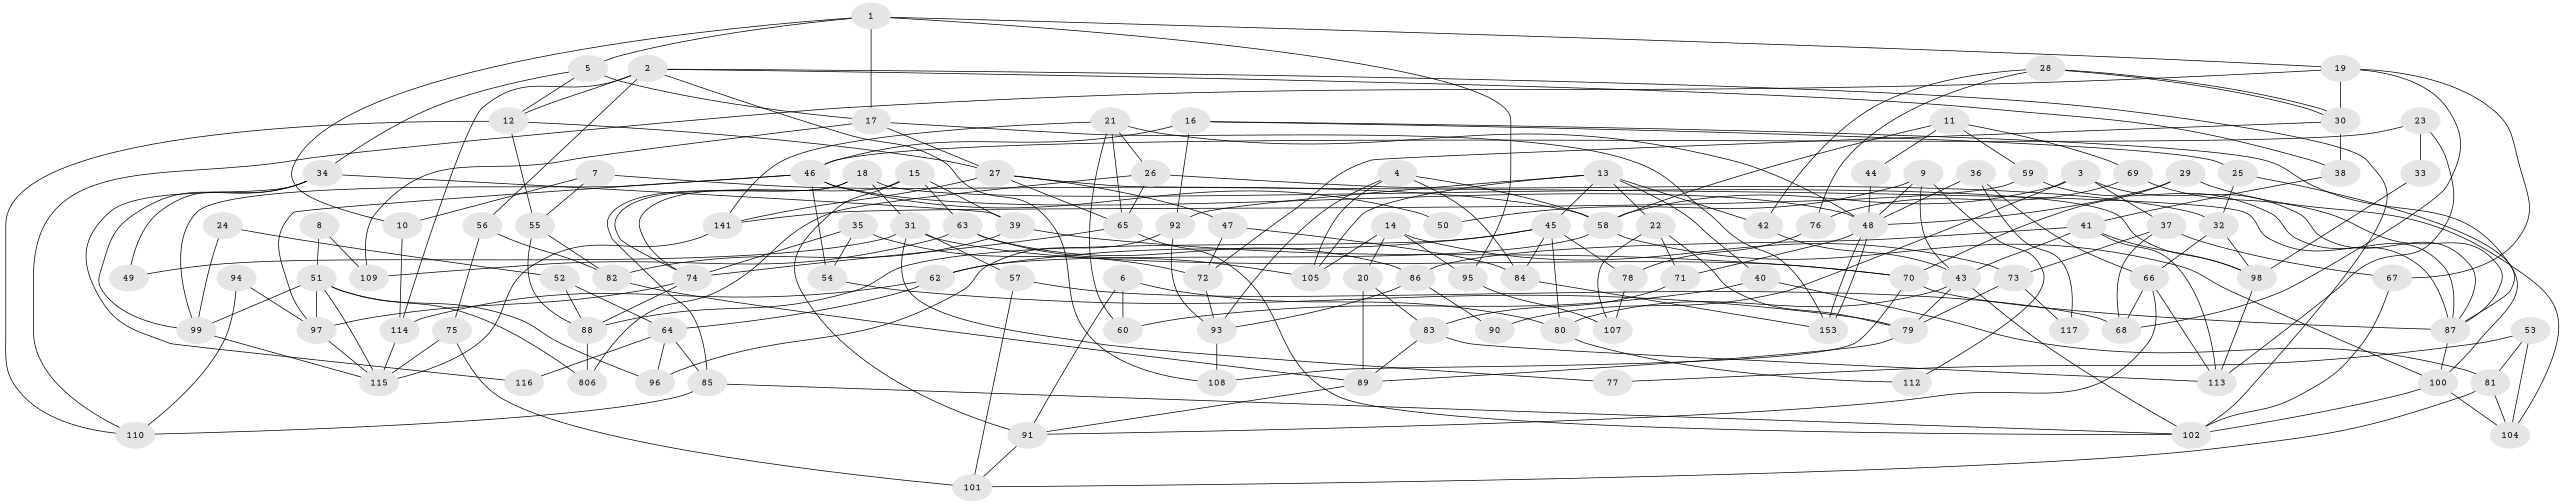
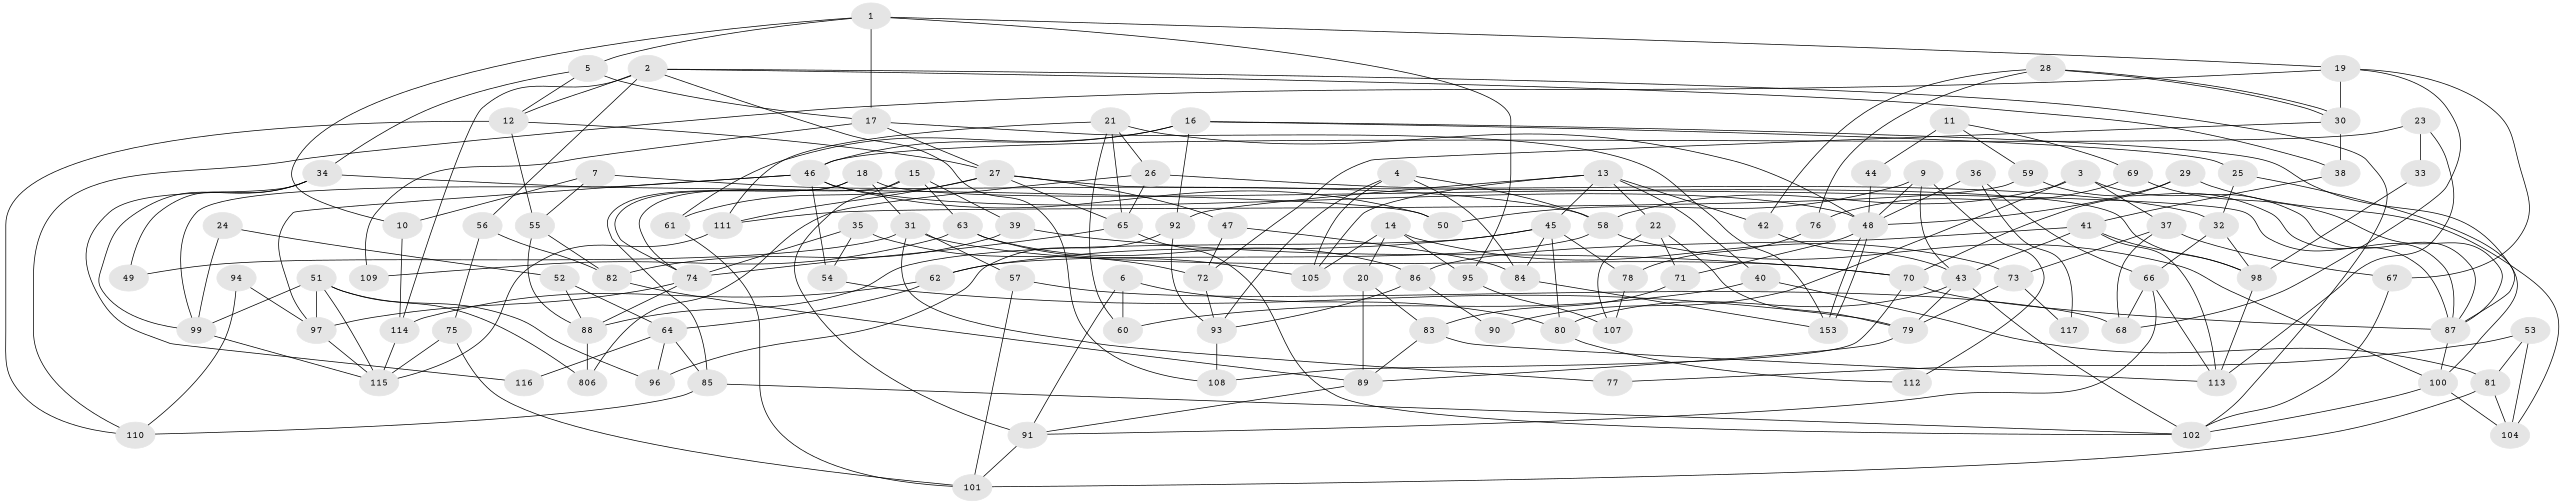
(1773, 166) -> none
(639, 191) -> (668, 188)
(319, 226) -> none
none -> (670, 226)
(723, 226) -> (723, 226)
